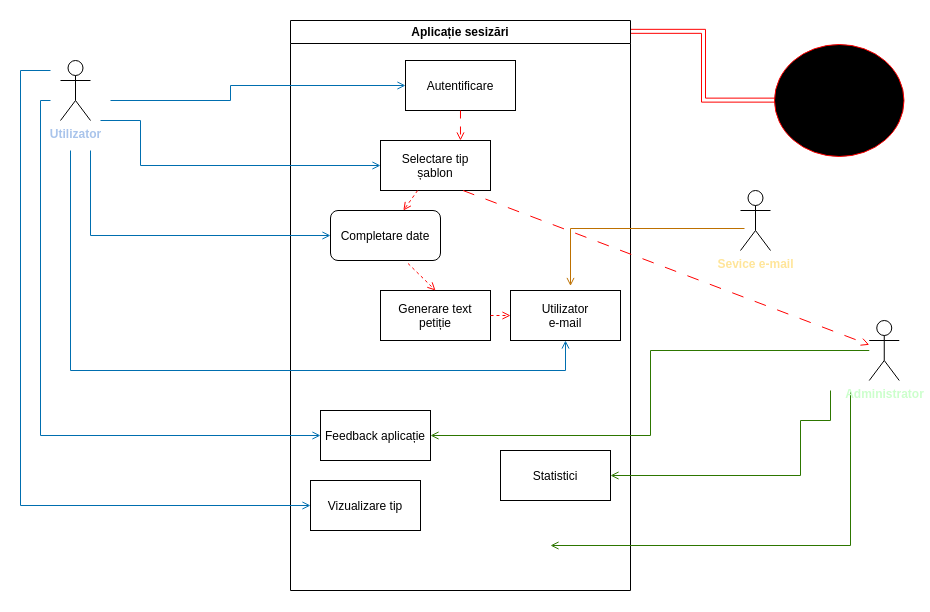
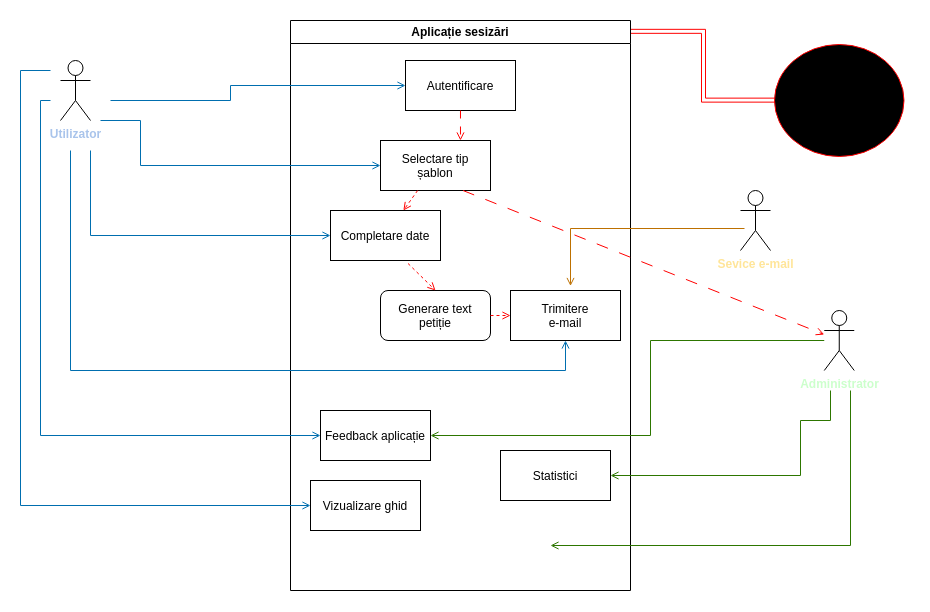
(386, 236) -> (386, 236)
(565, 309) -> (565, 309)
(436, 316) -> (436, 316)
(884, 351) -> (839, 341)
(365, 506) -> (365, 506)
